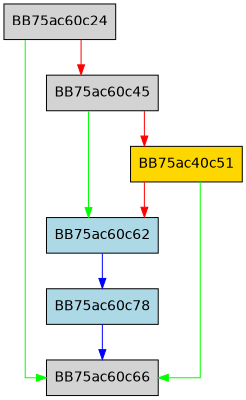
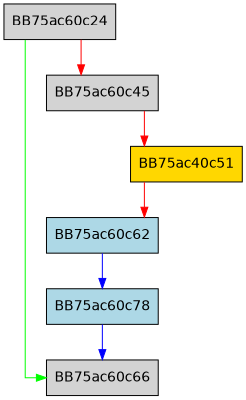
(89, 159) -> none
(200, 296) -> none
